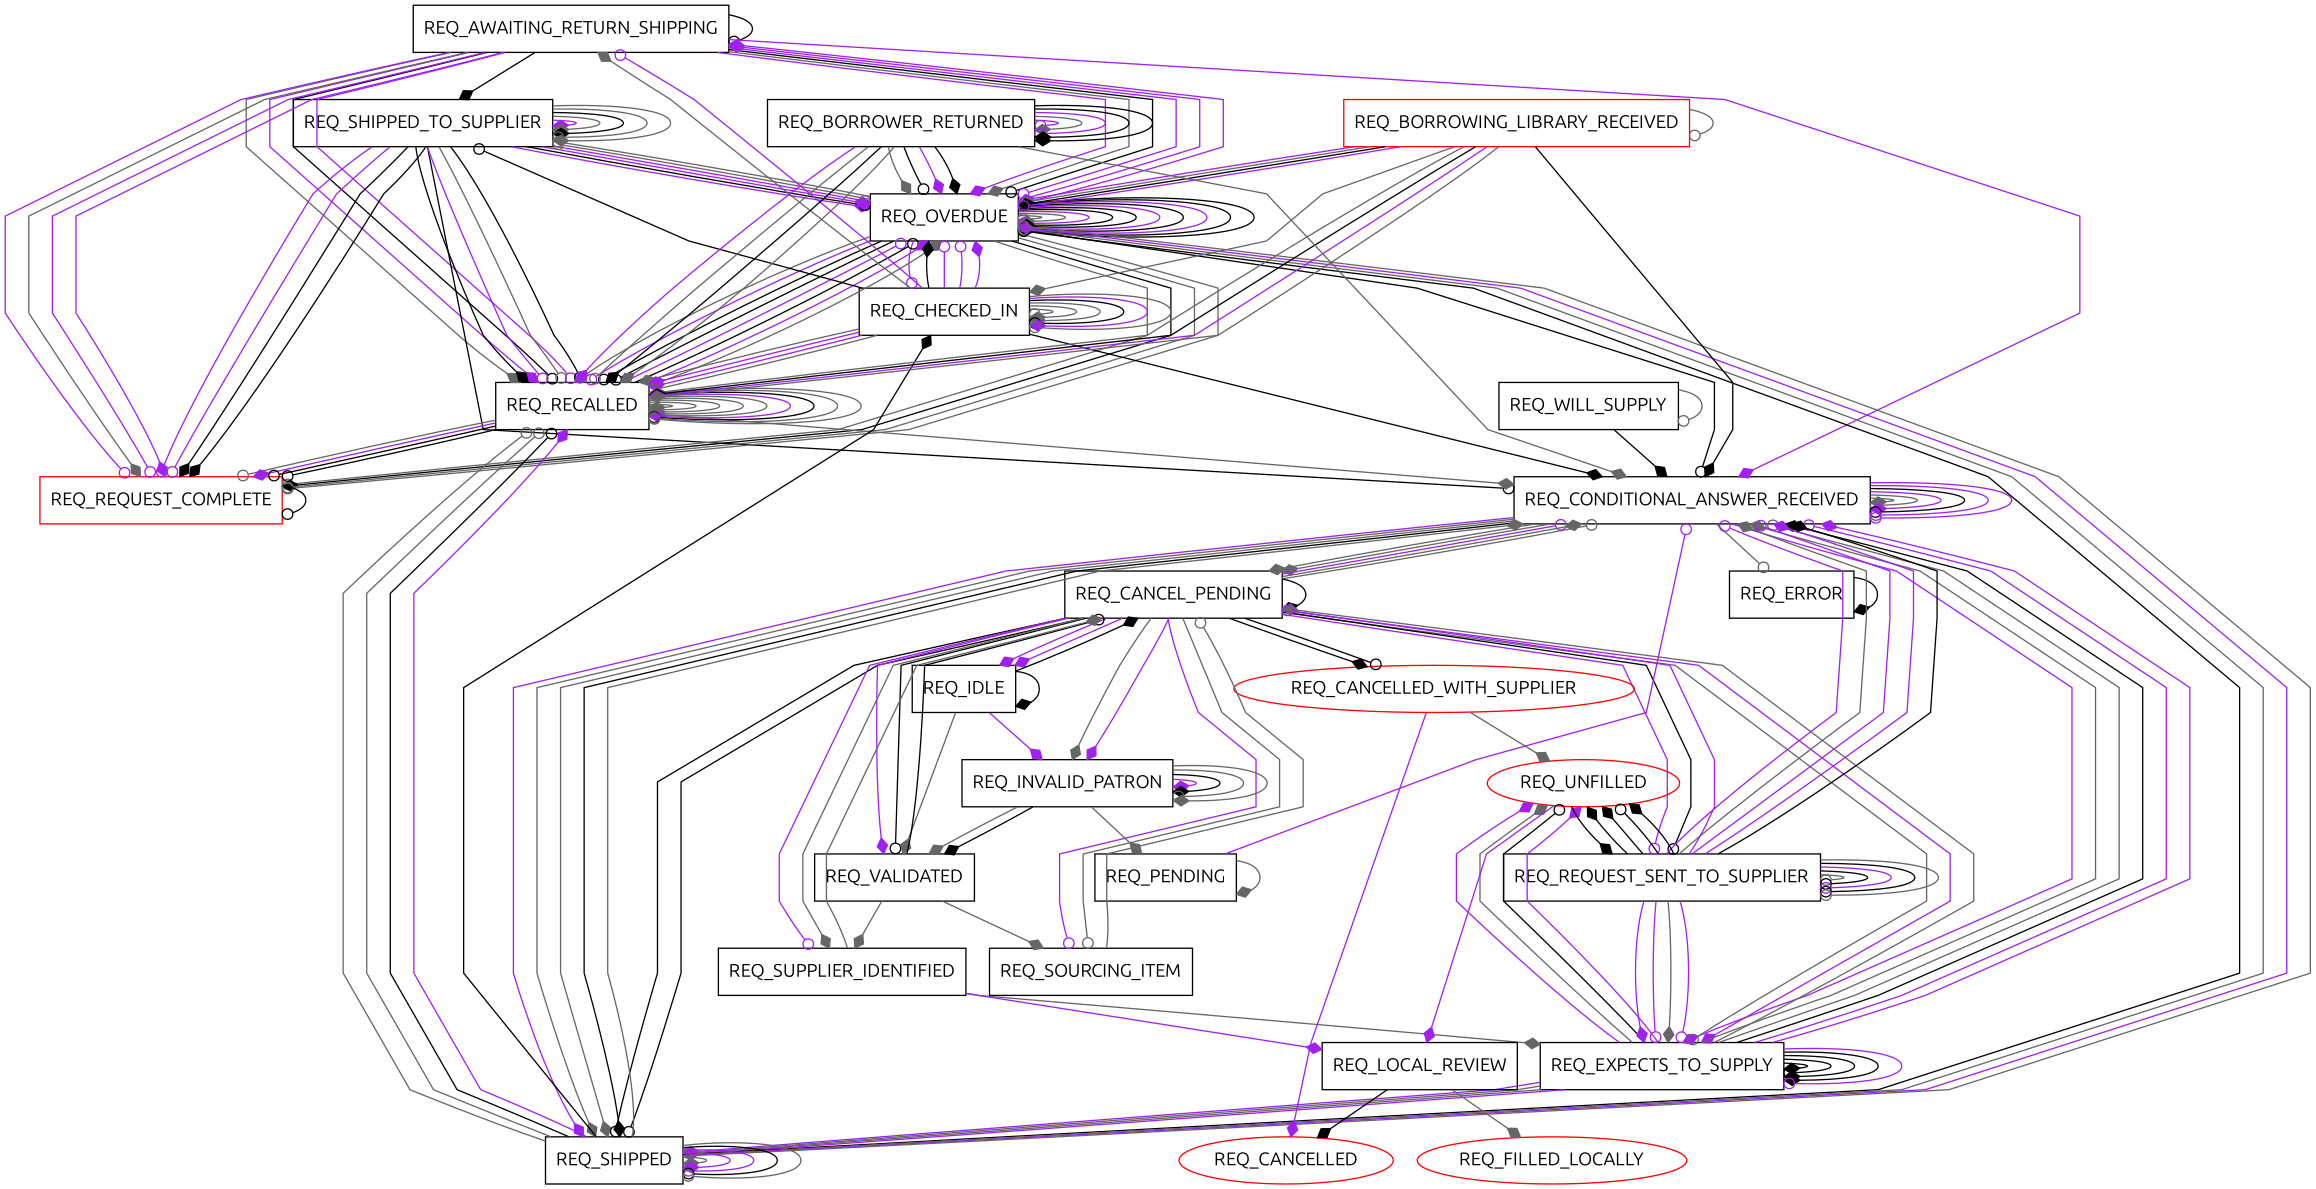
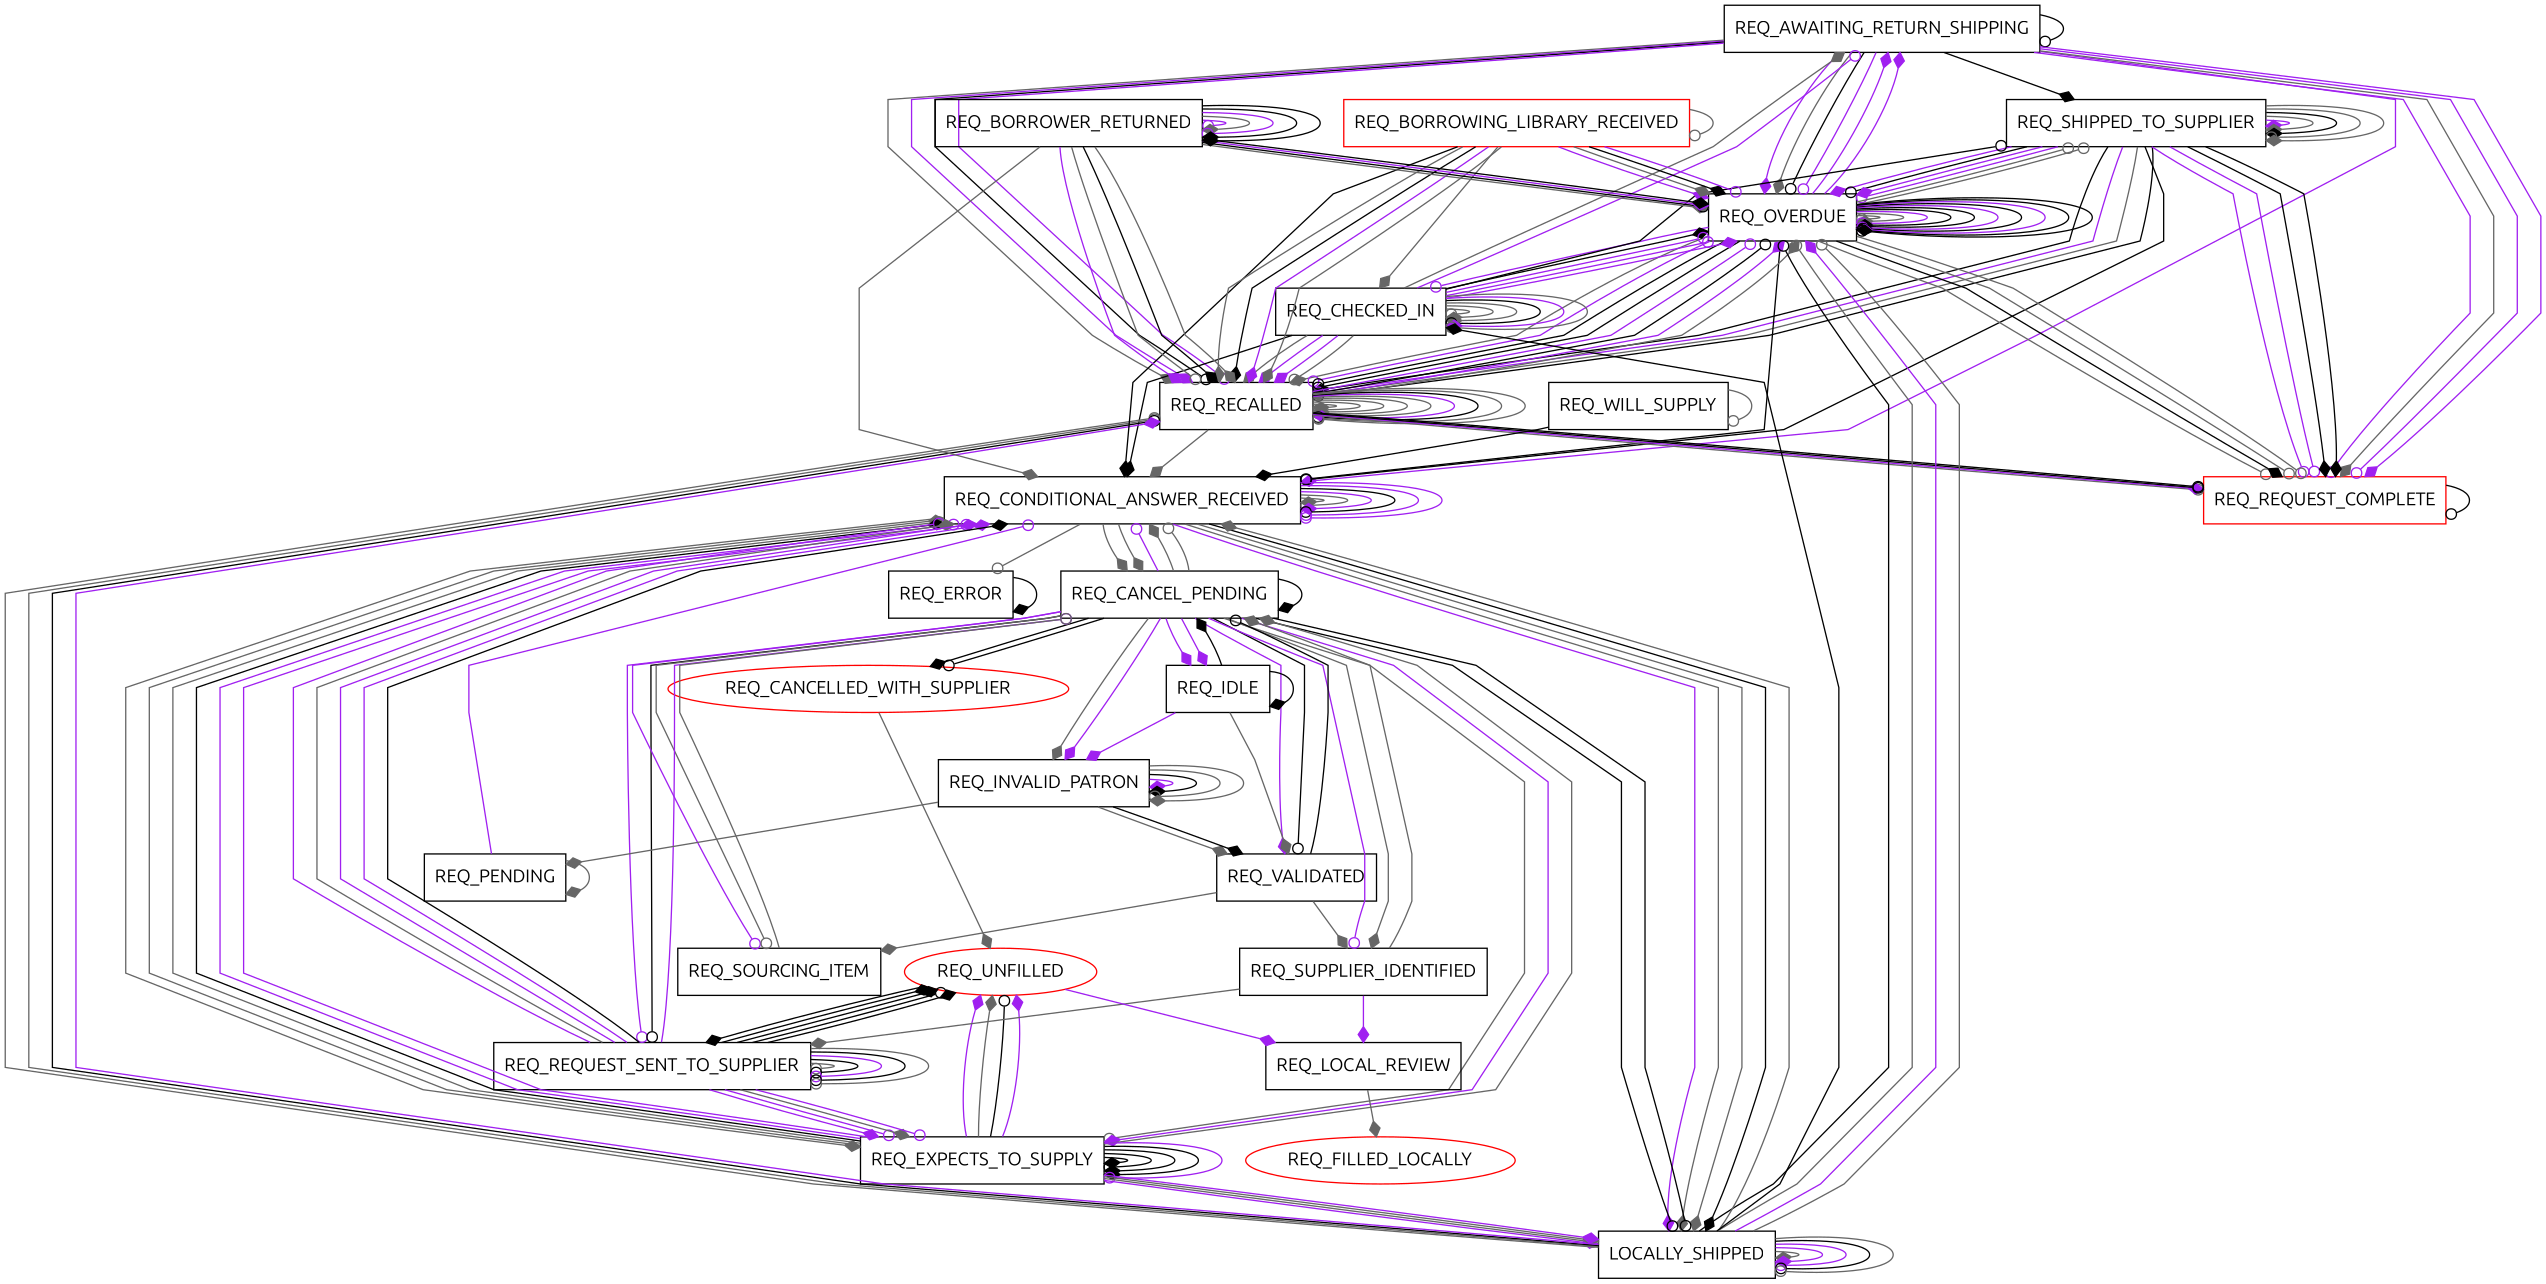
(2072, 795) -> (126, 782)
(1245, 1018) -> (1033, 1016)
(614, 1160) -> (1687, 1255)
(1286, 1160) -> none
